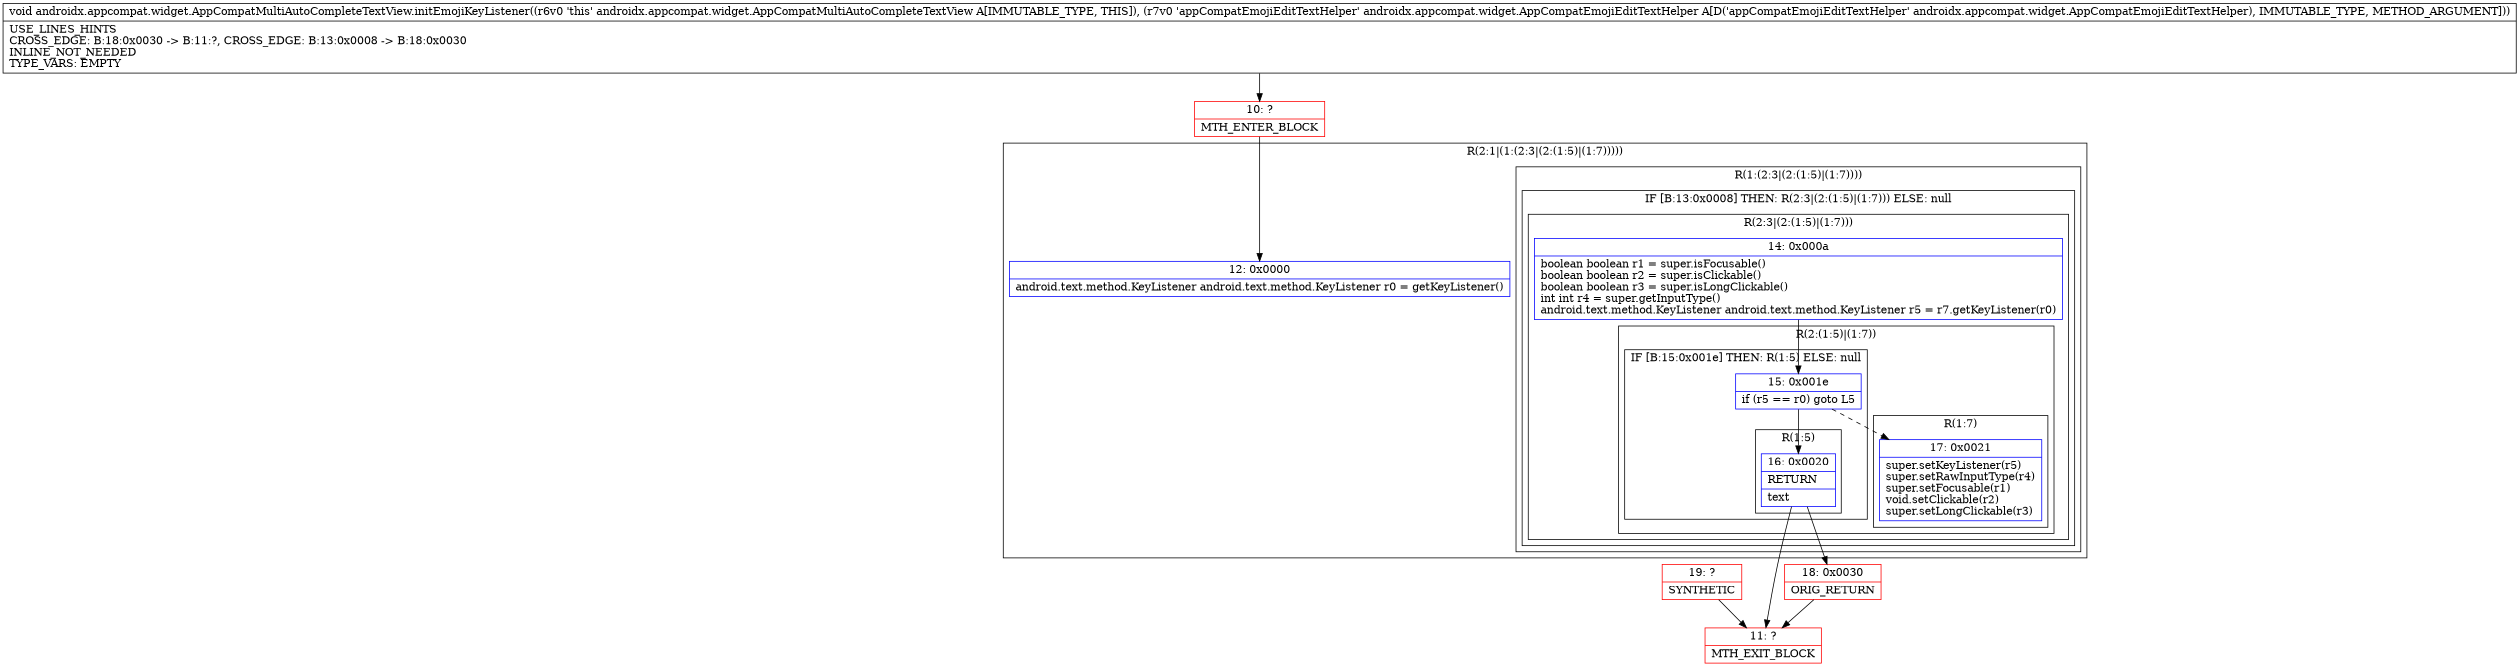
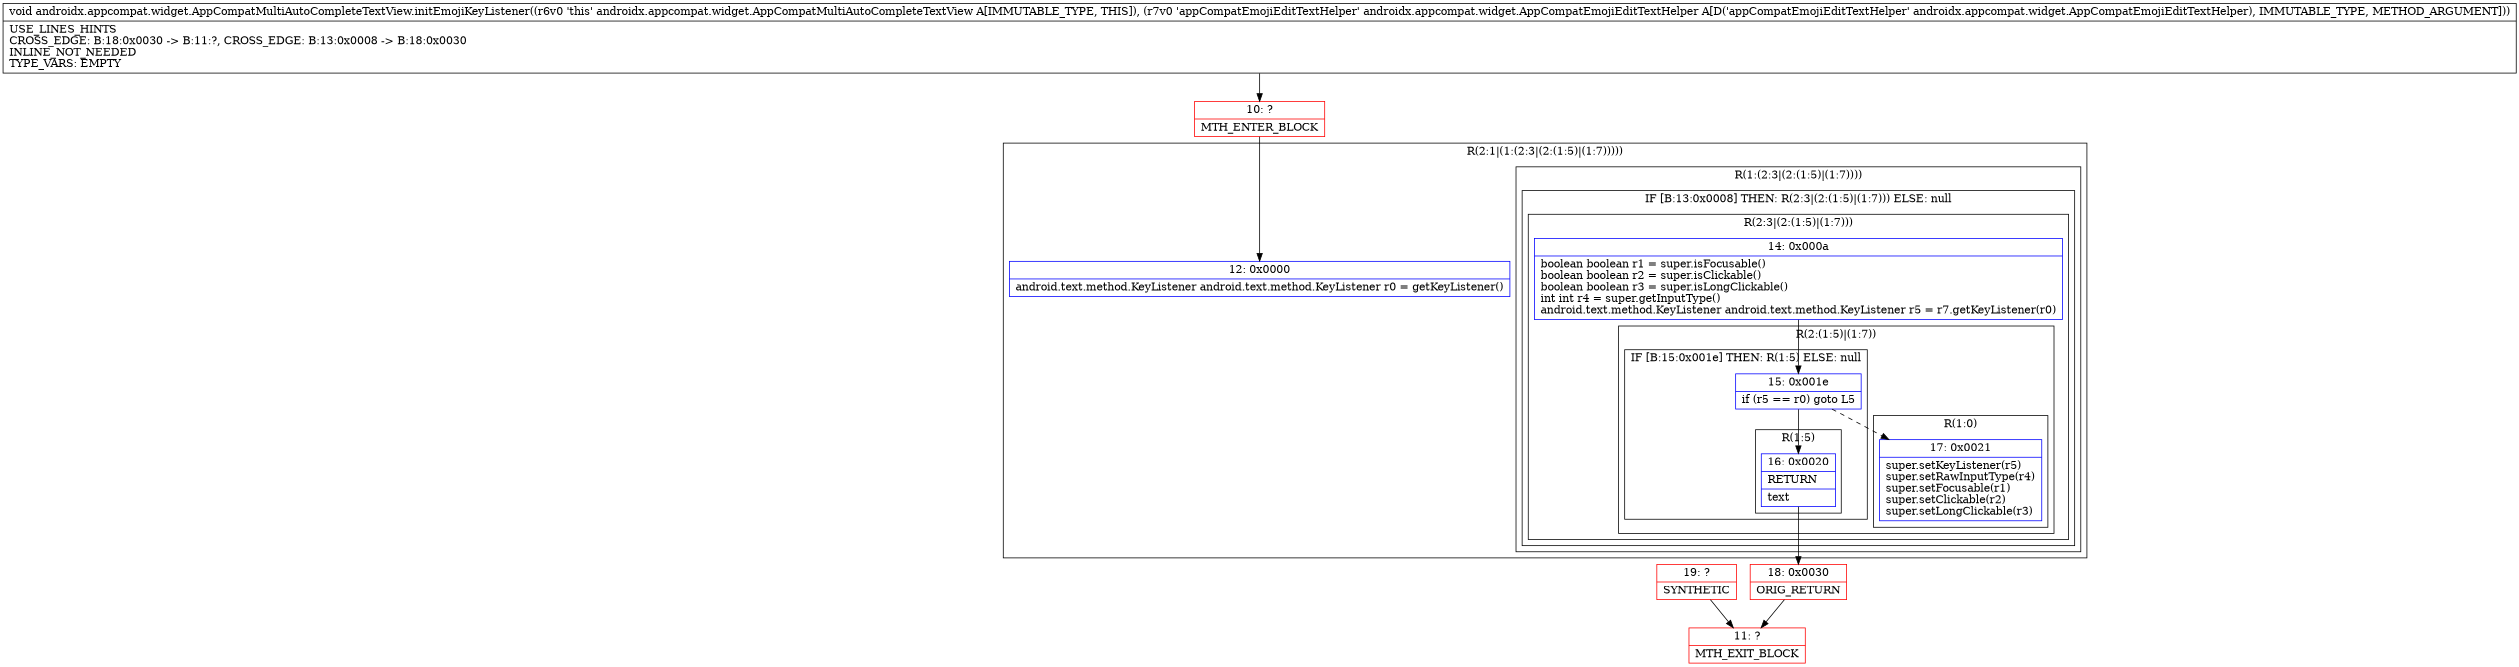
(1961, 424) -> (1961, 424)
(1942, 500) -> (1946, 500)
(1778, 563) -> none
